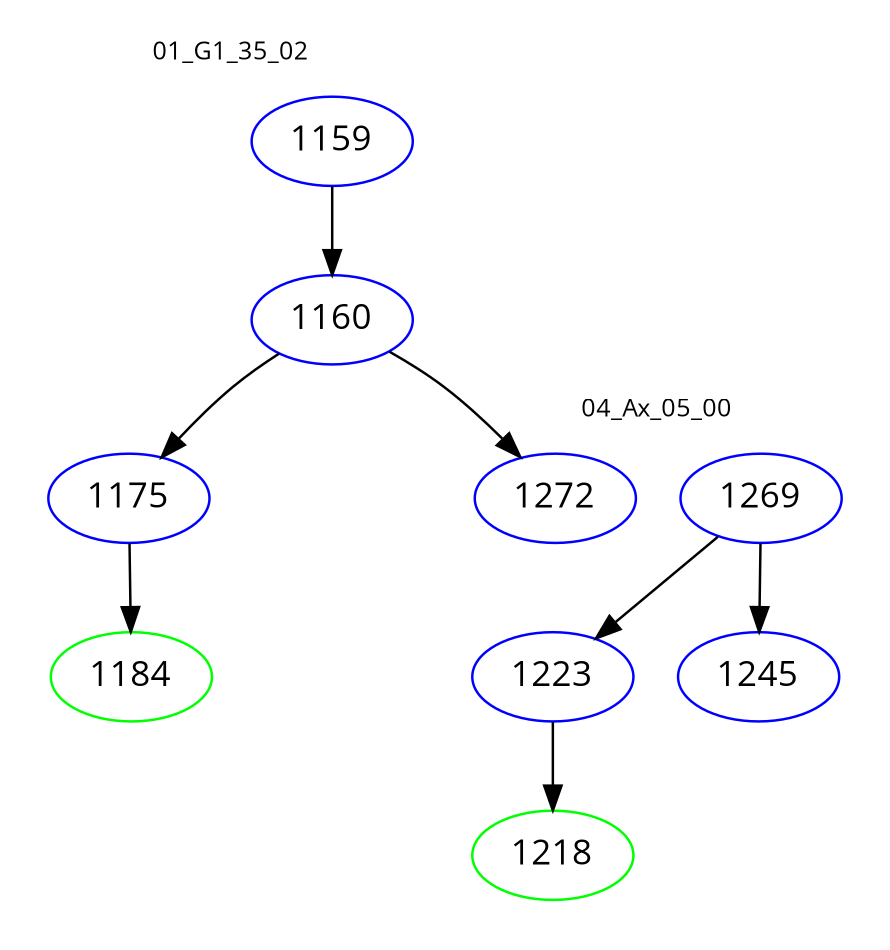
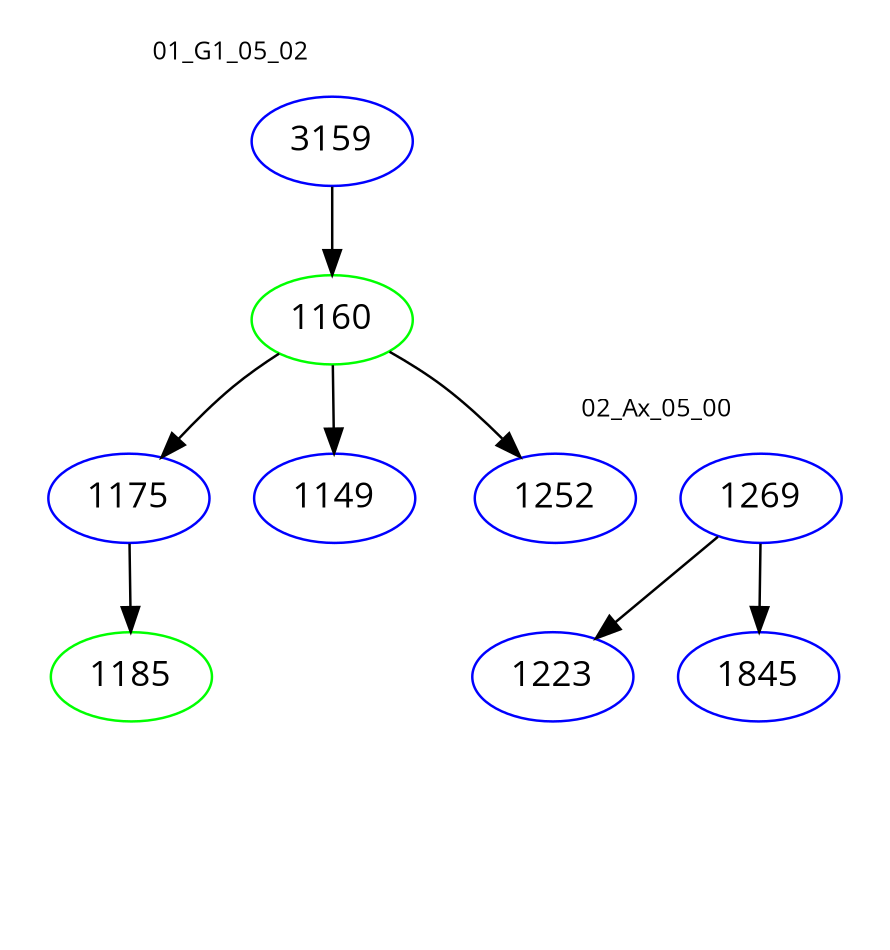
(232, 53) -> (232, 53)
(332, 141) -> (332, 141)
(332, 320) -> (332, 320)
(657, 410) -> (657, 410)
none -> (335, 498)
(555, 498) -> (555, 498)
(131, 677) -> (131, 677)
(759, 677) -> (759, 677)
(553, 855) -> none
